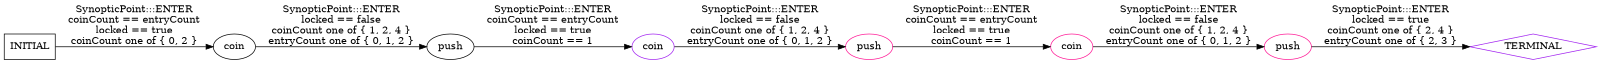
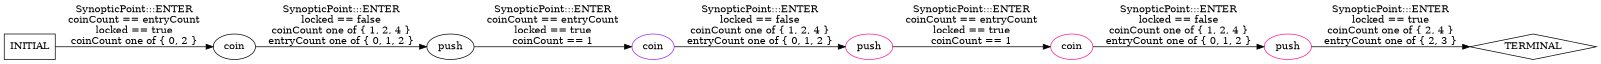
(1533, 47) -> (1533, 47)
